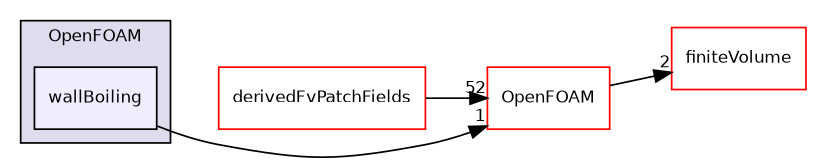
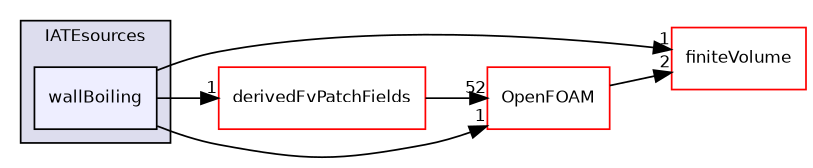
none -> (404, 35)
(96, 37) -> (96, 37)
none -> (181, 98)
